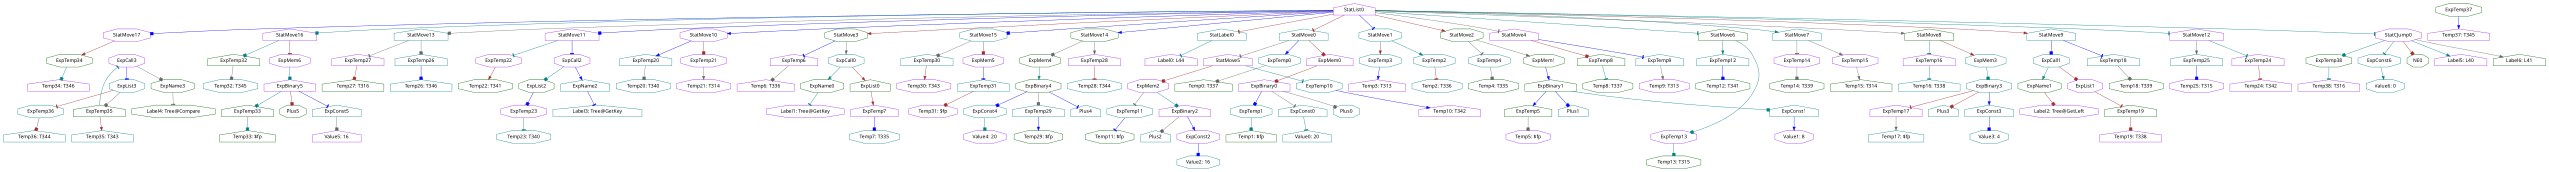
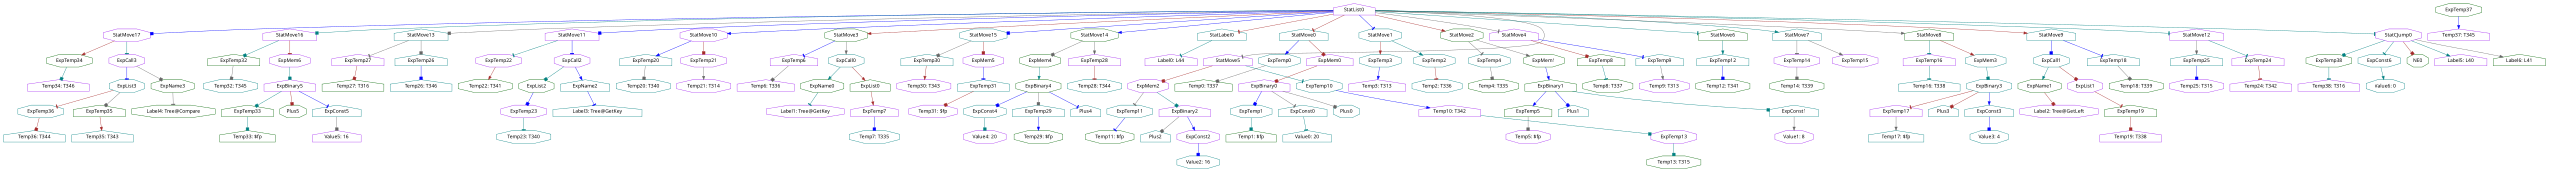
(1265, 48) -> (1484, 49)
(104, 84) -> (127, 47)
(1861, 86) -> none
(1750, 96) -> (1564, 125)
(1794, 122) -> (1794, 122)
